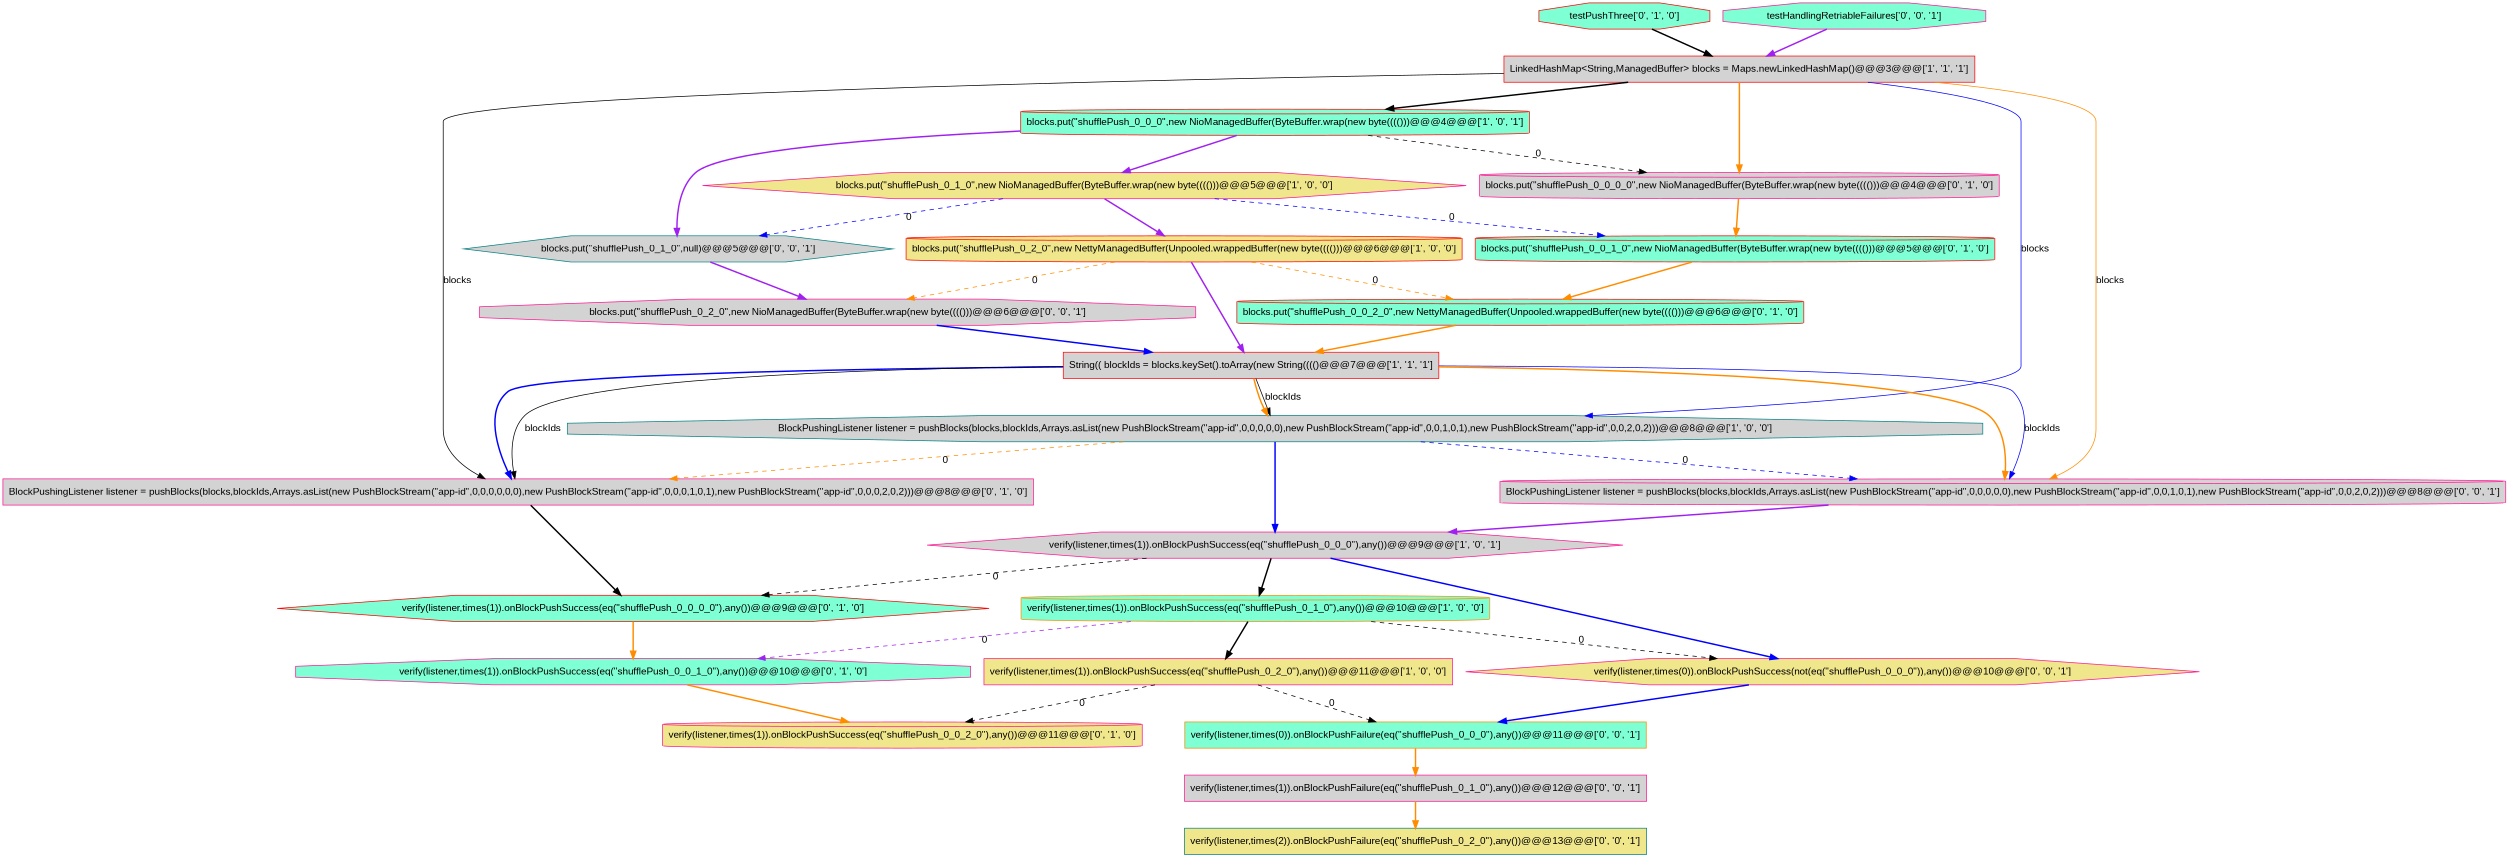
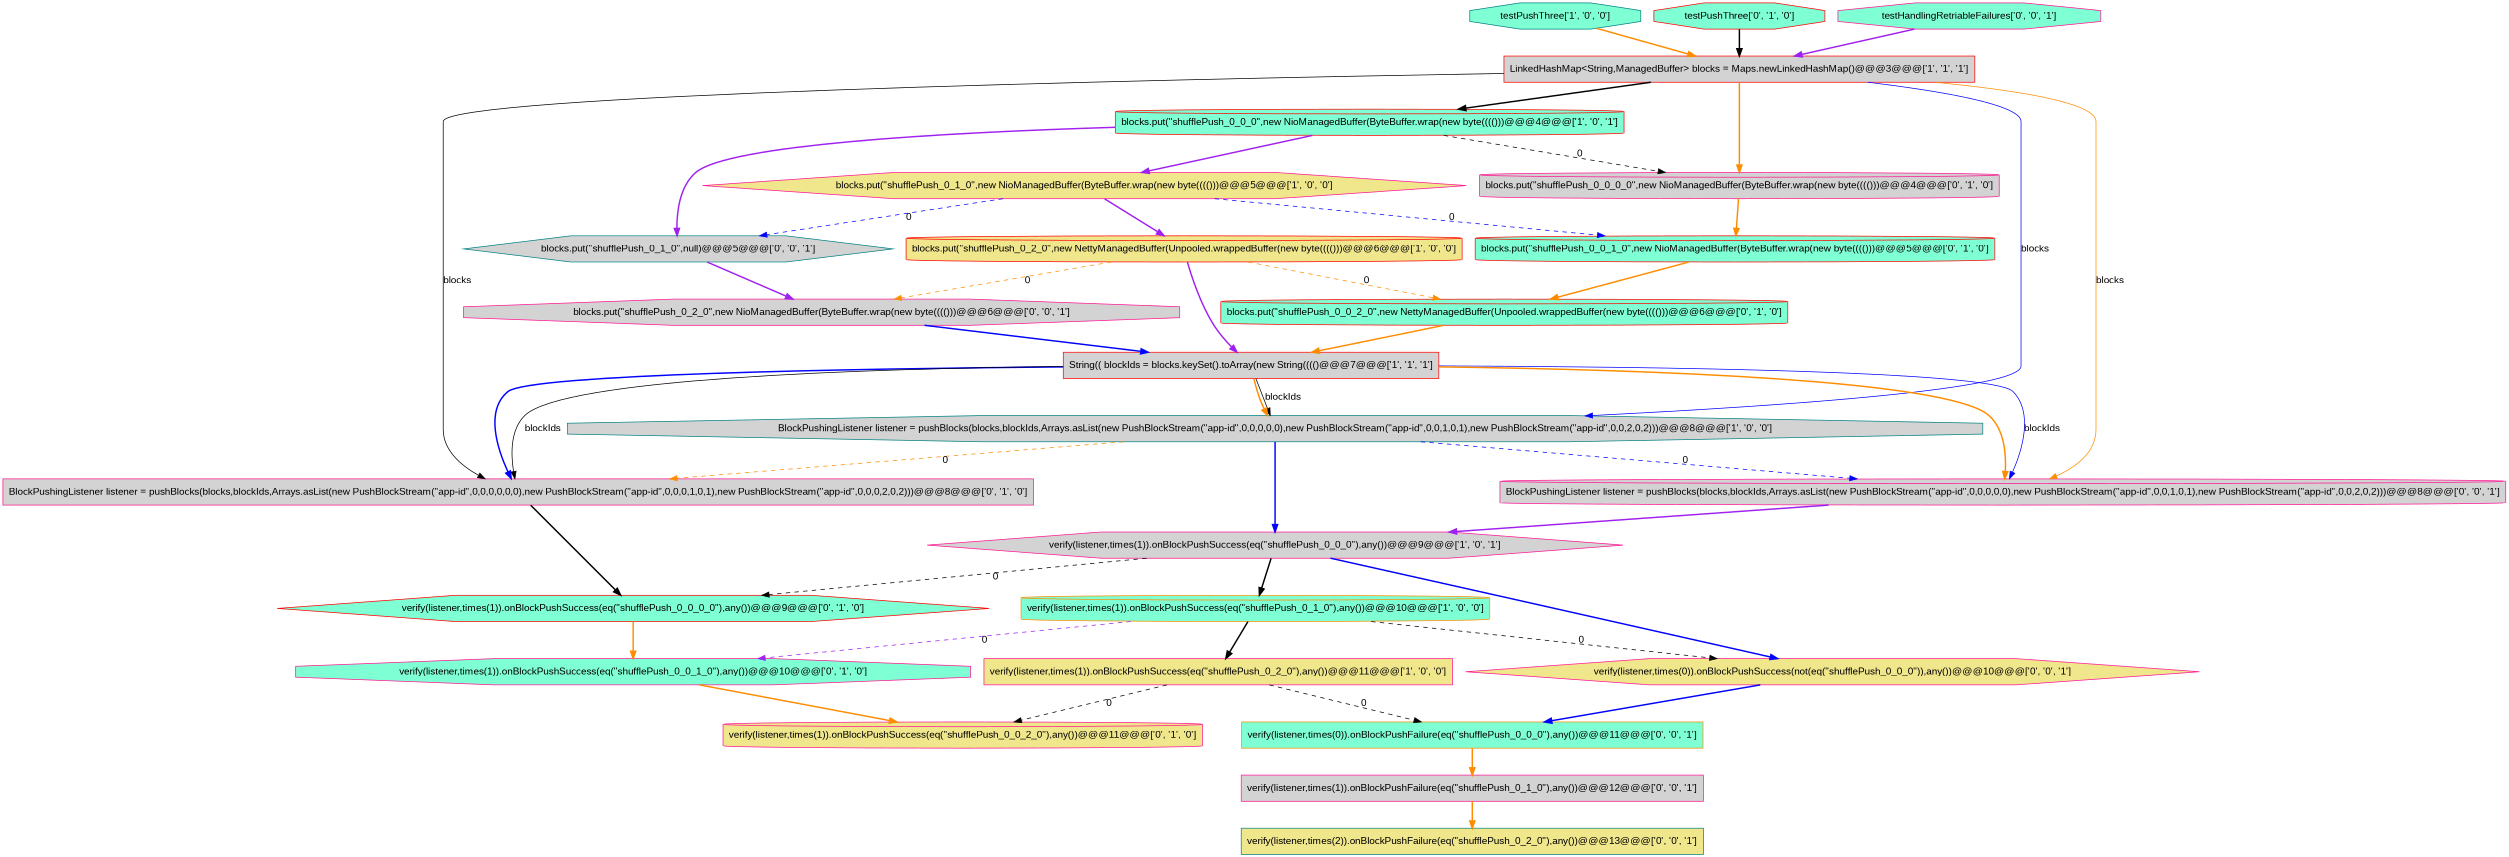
none -> (1555, 16)
